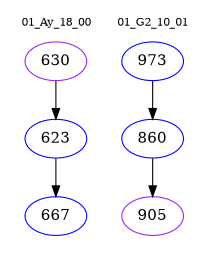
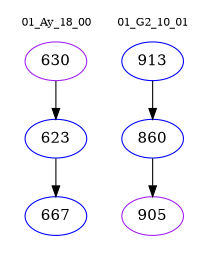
(153, 61) -> (153, 61)
